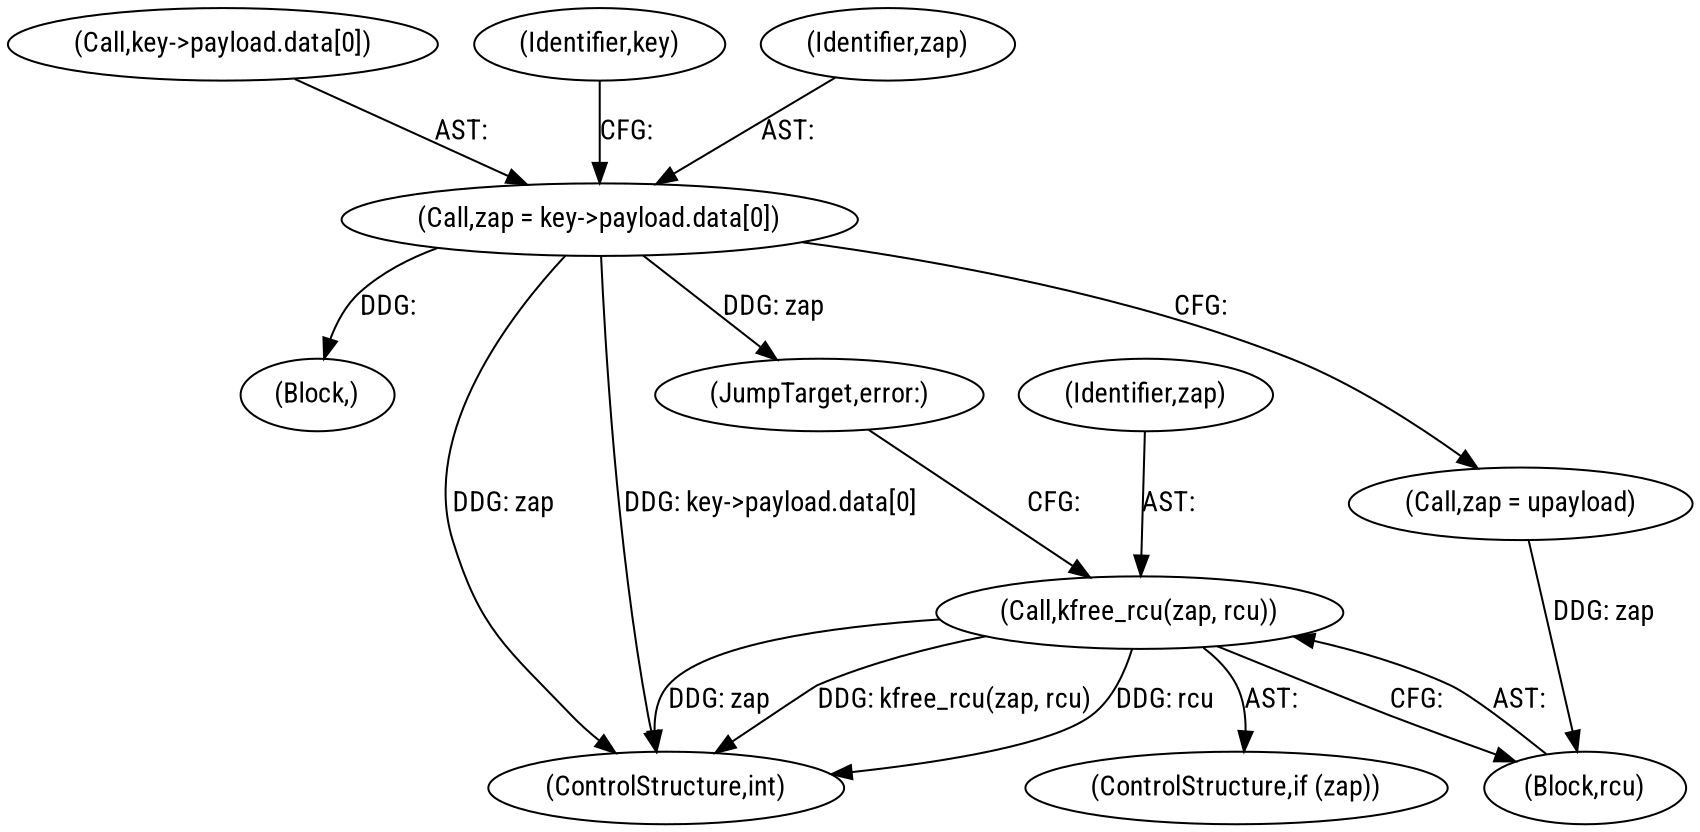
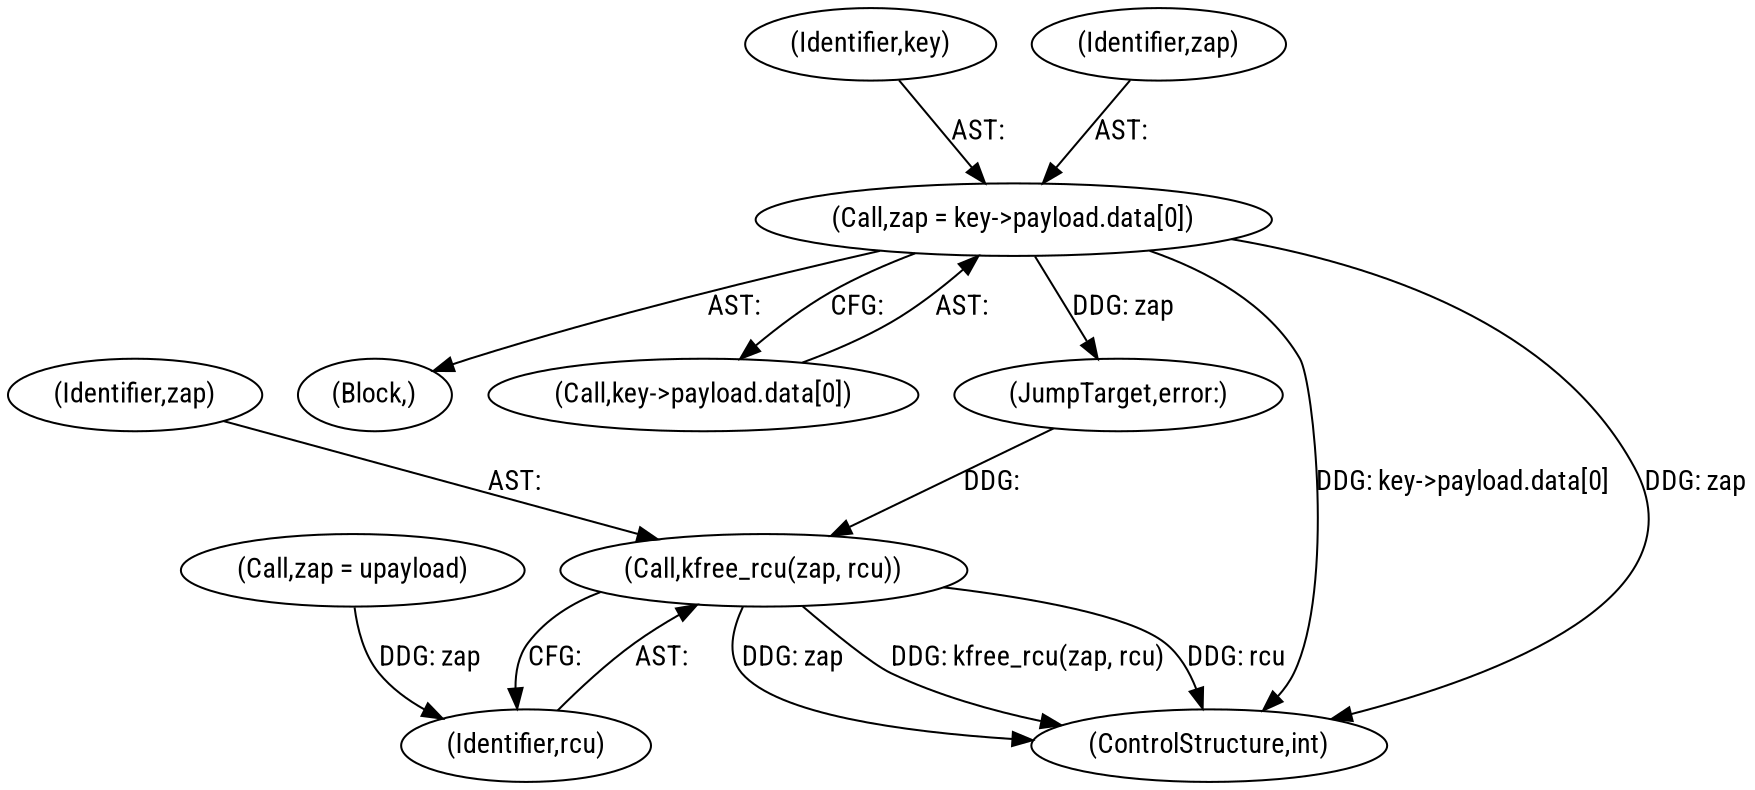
(630, 132) -> (982, 132)
(391, 307) -> (738, 307)
(1145, 311) -> (831, 292)
(1057, 504) -> (995, 483)
(1237, 788) -> none
(1585, 788) -> (526, 746)
